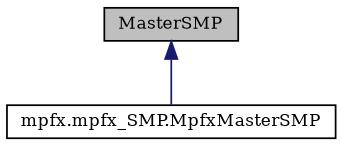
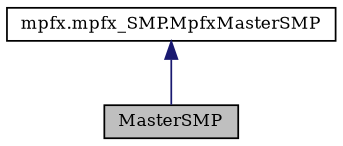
(171, 82) -> (171, 82)
